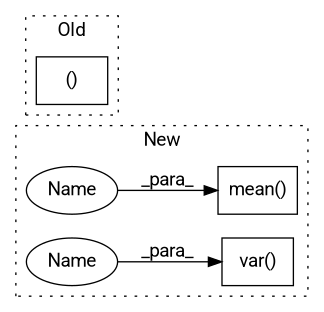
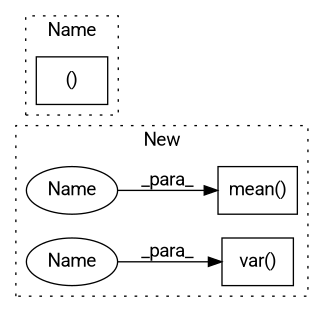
(72, 31) -> (72, 31)
